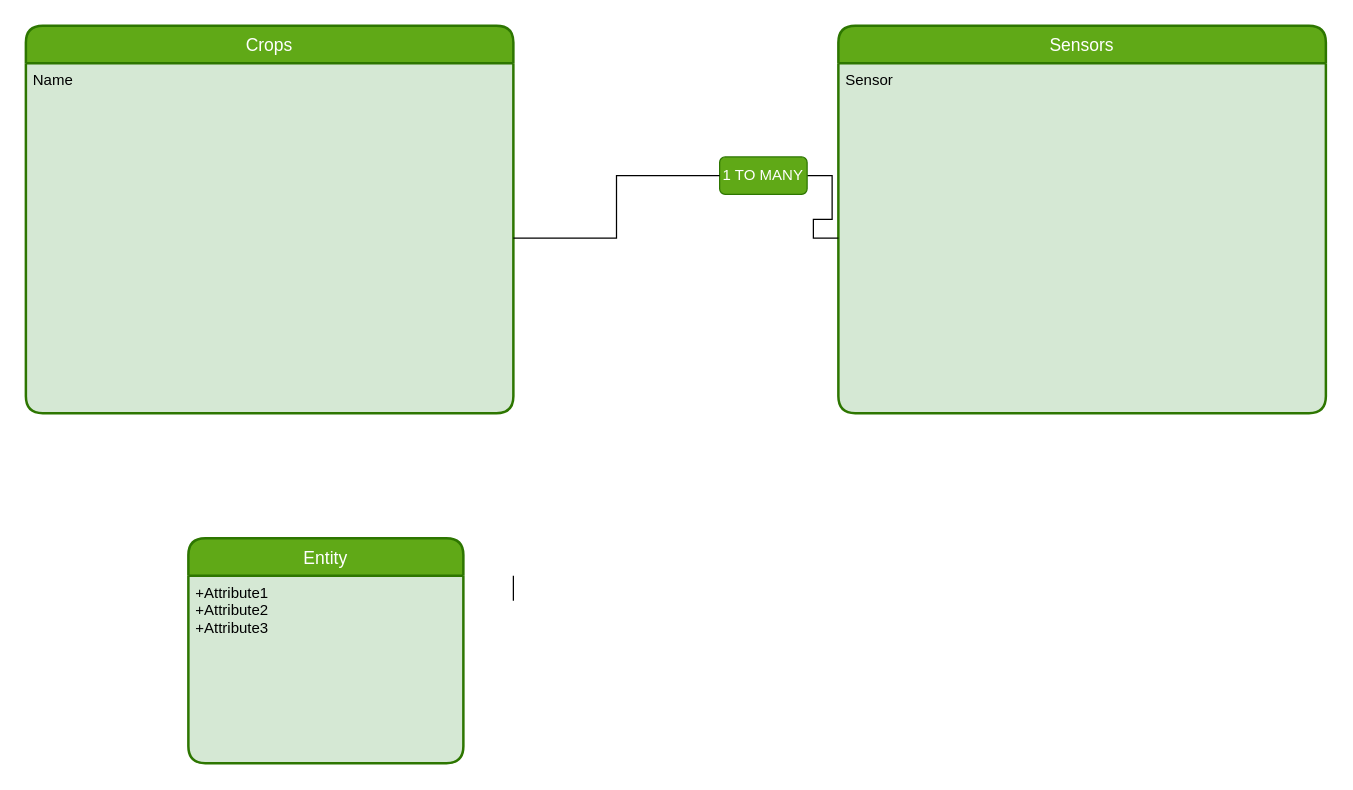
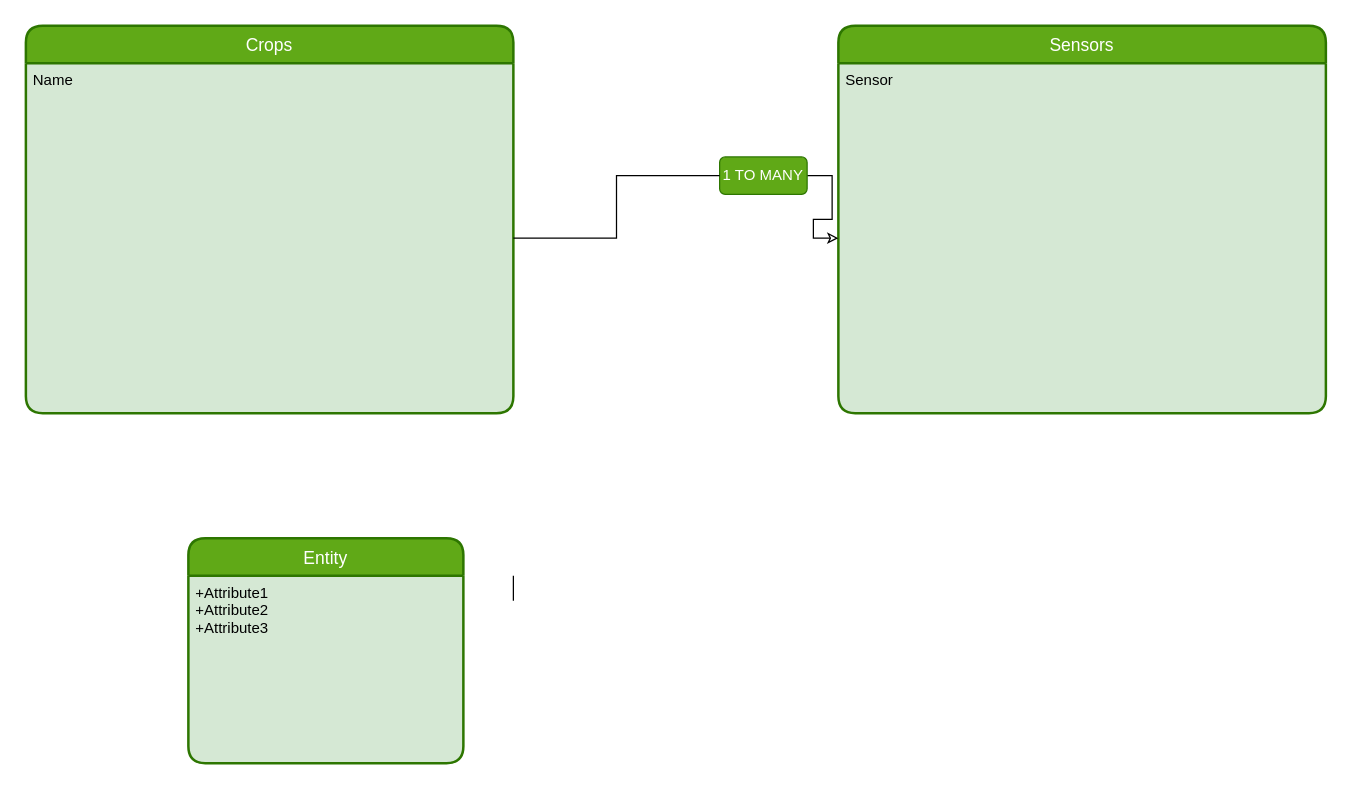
(832, 238) -> (828, 238)
